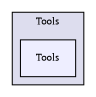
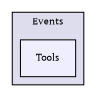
(48, 22) -> (48, 22)
